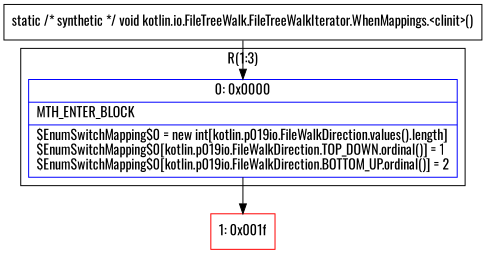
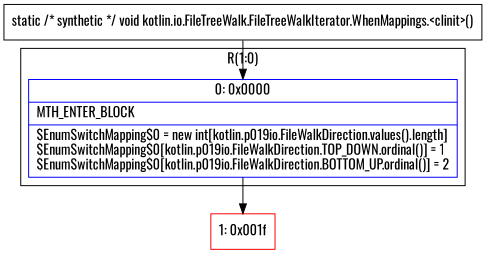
(243, 60) -> (243, 60)
